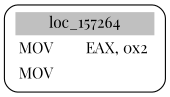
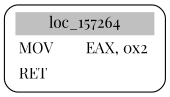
(52, 74) -> (50, 74)
